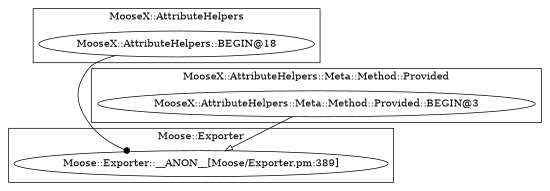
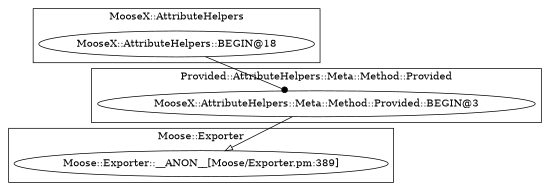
(316, 77) -> (316, 77)
(79, 103) -> (246, 73)
